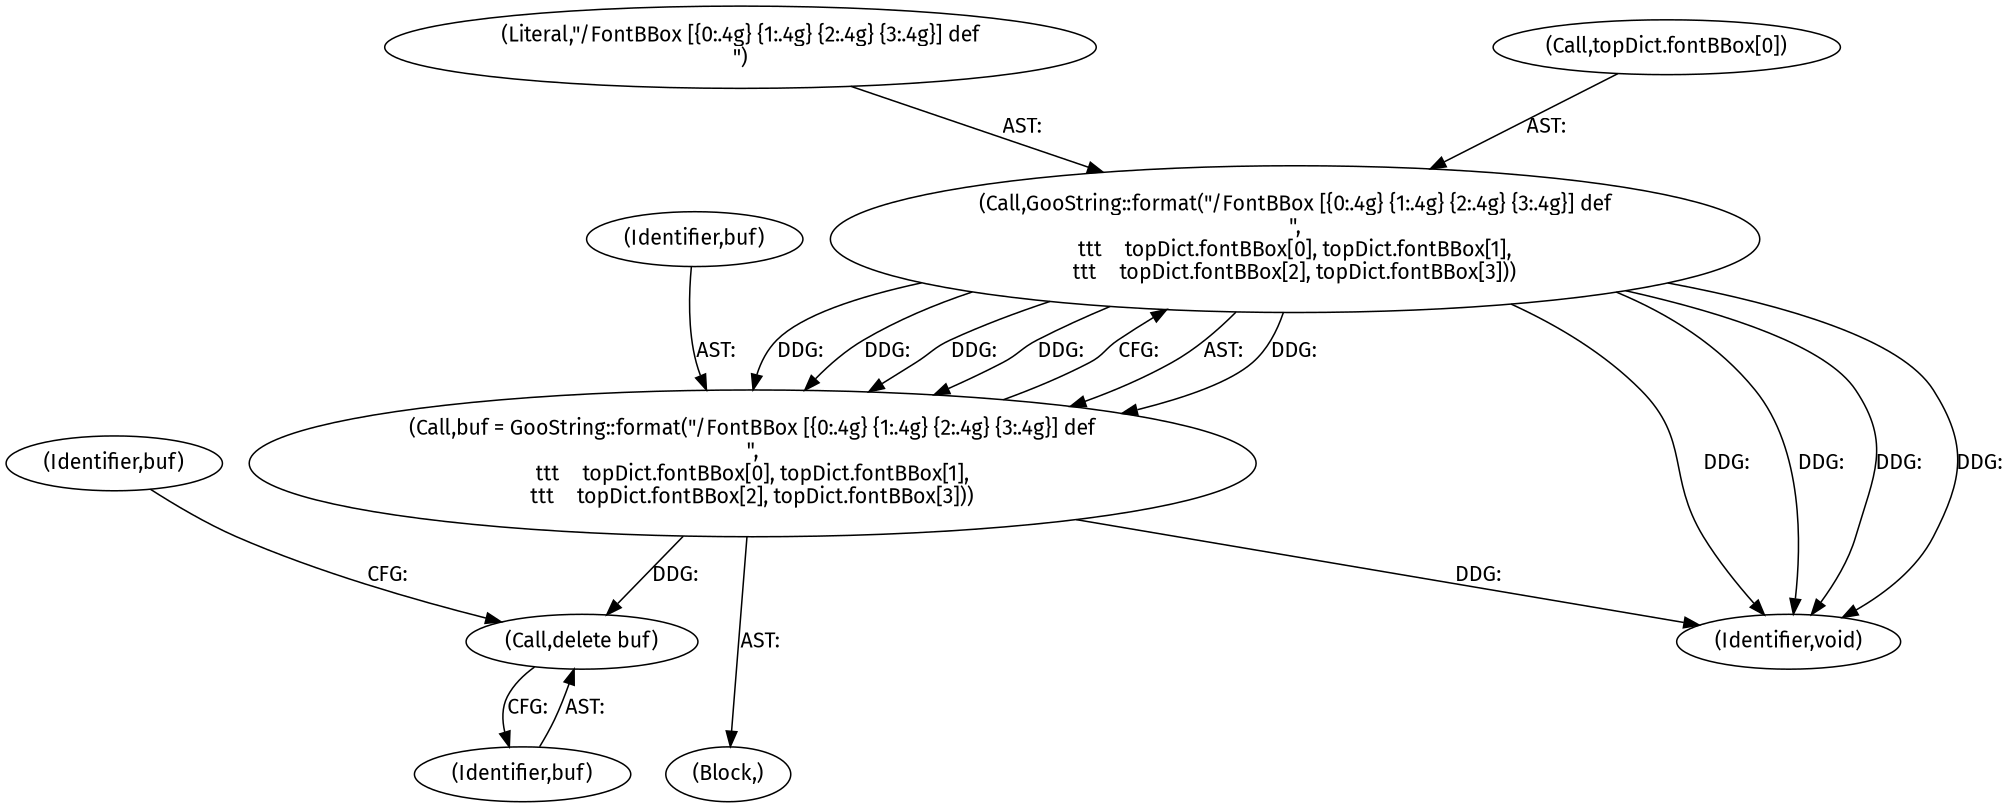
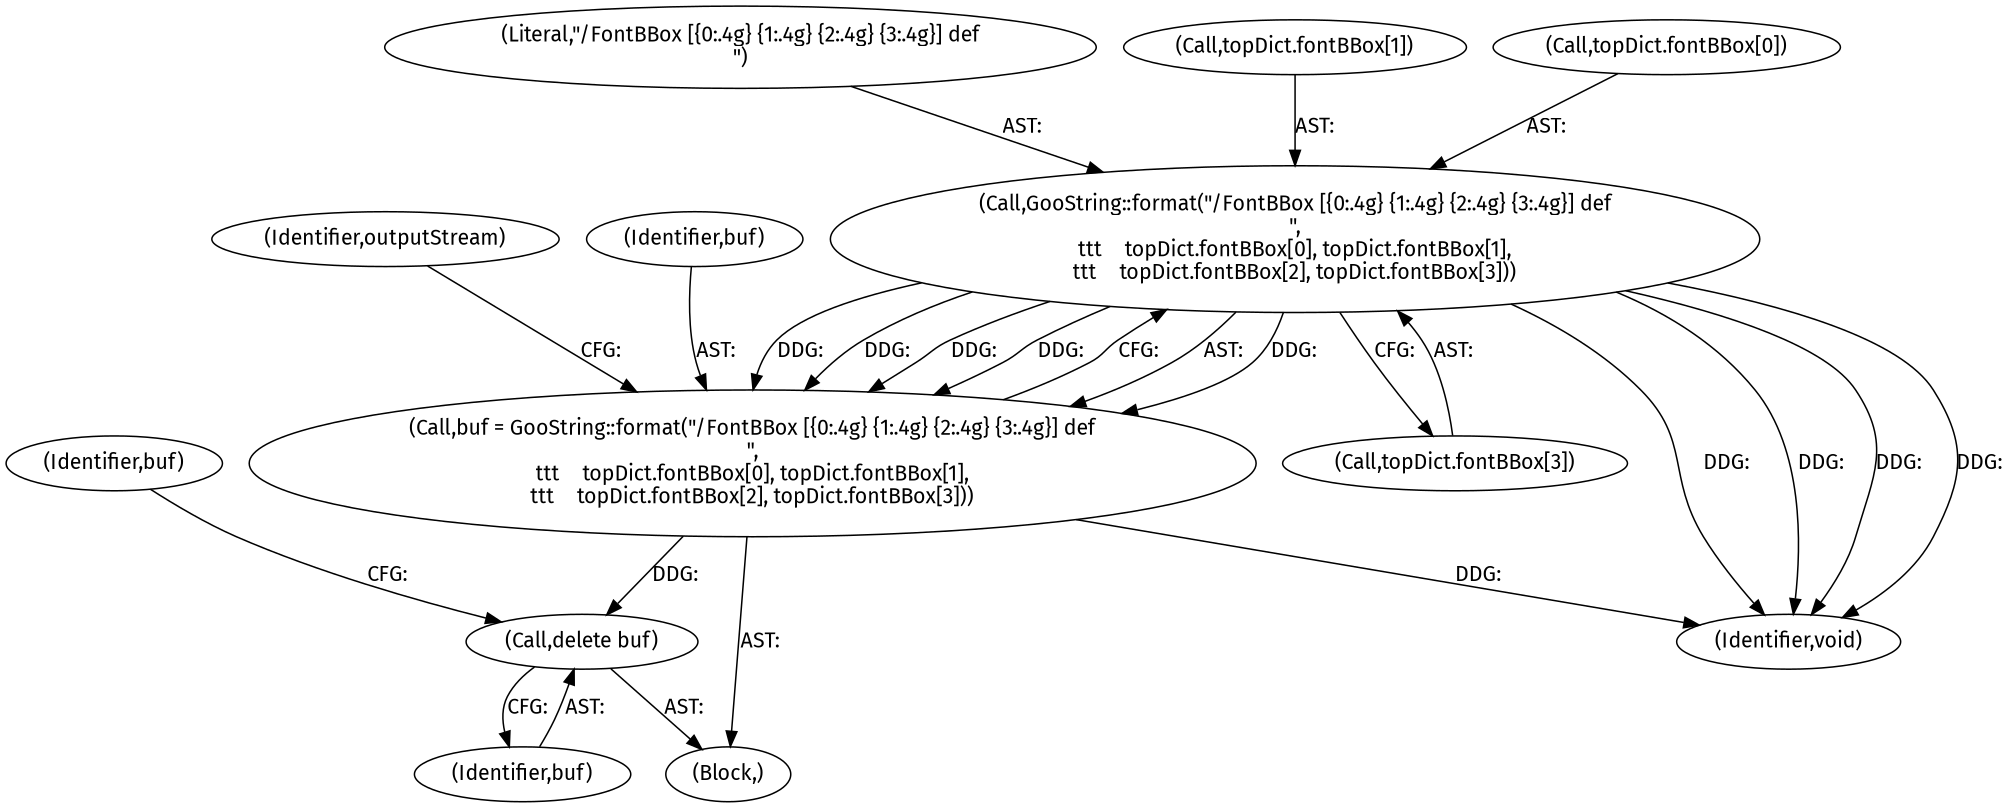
none -> (1295, 47)
none -> (385, 239)
none -> (1455, 463)
none -> (651, 704)
